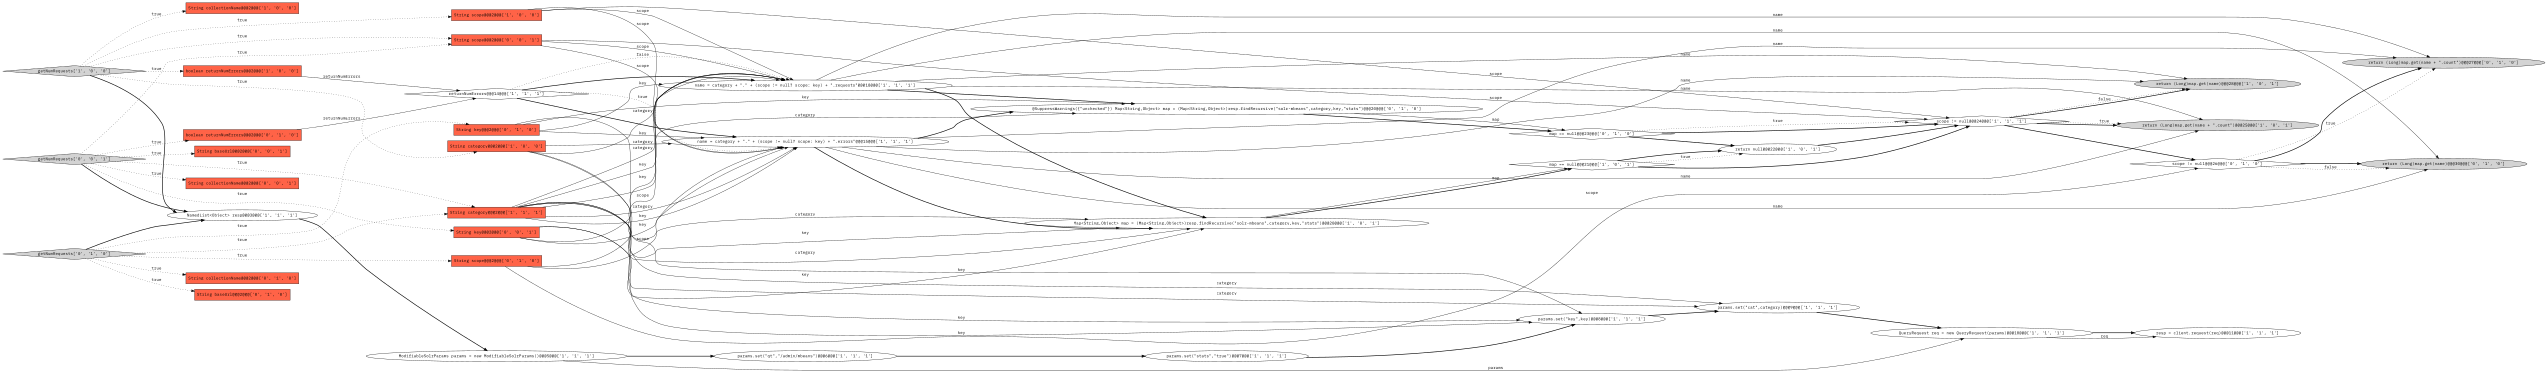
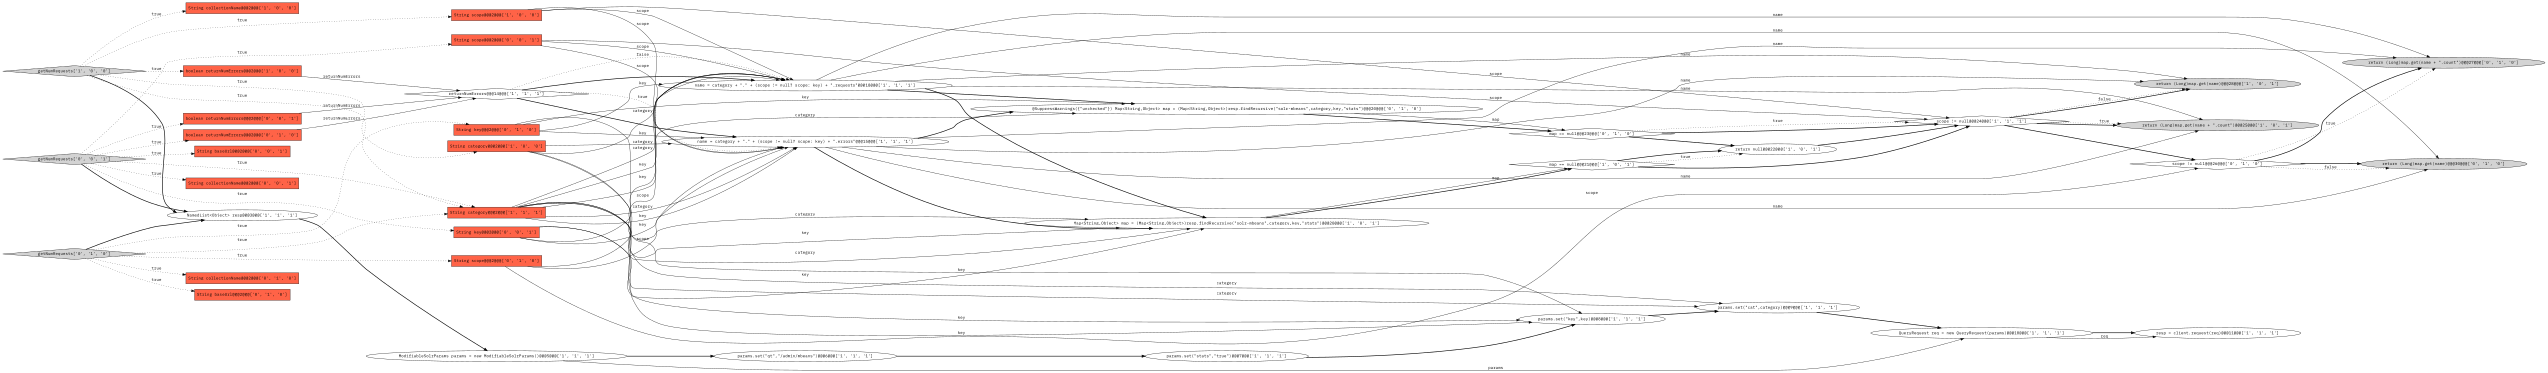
(267, 40) -> (299, 104)
none -> (242, 119)
